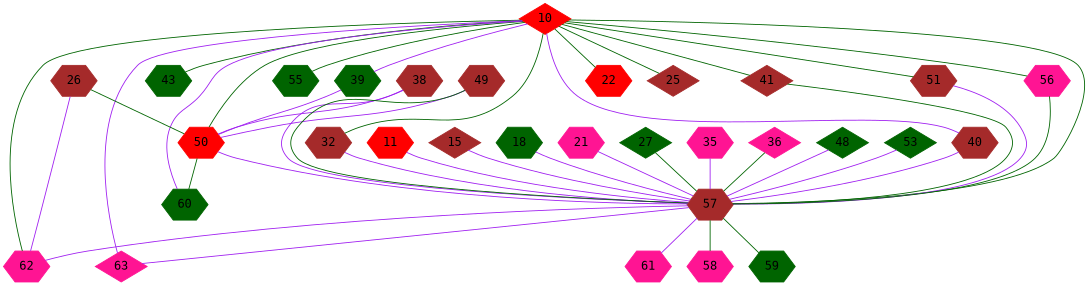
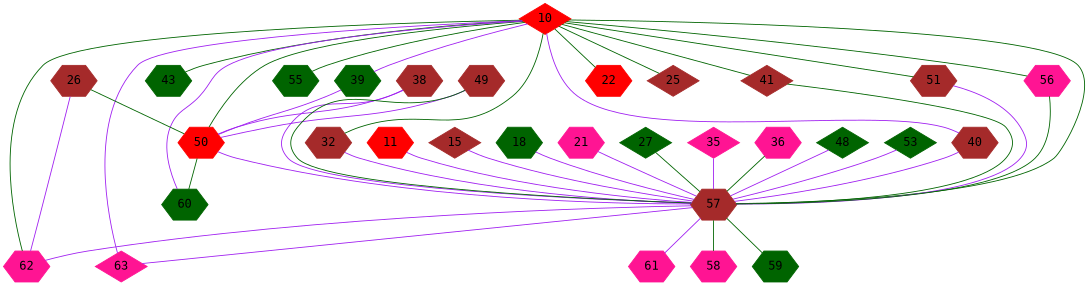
(710, 143) -> (714, 143)
(775, 143) -> (778, 143)
